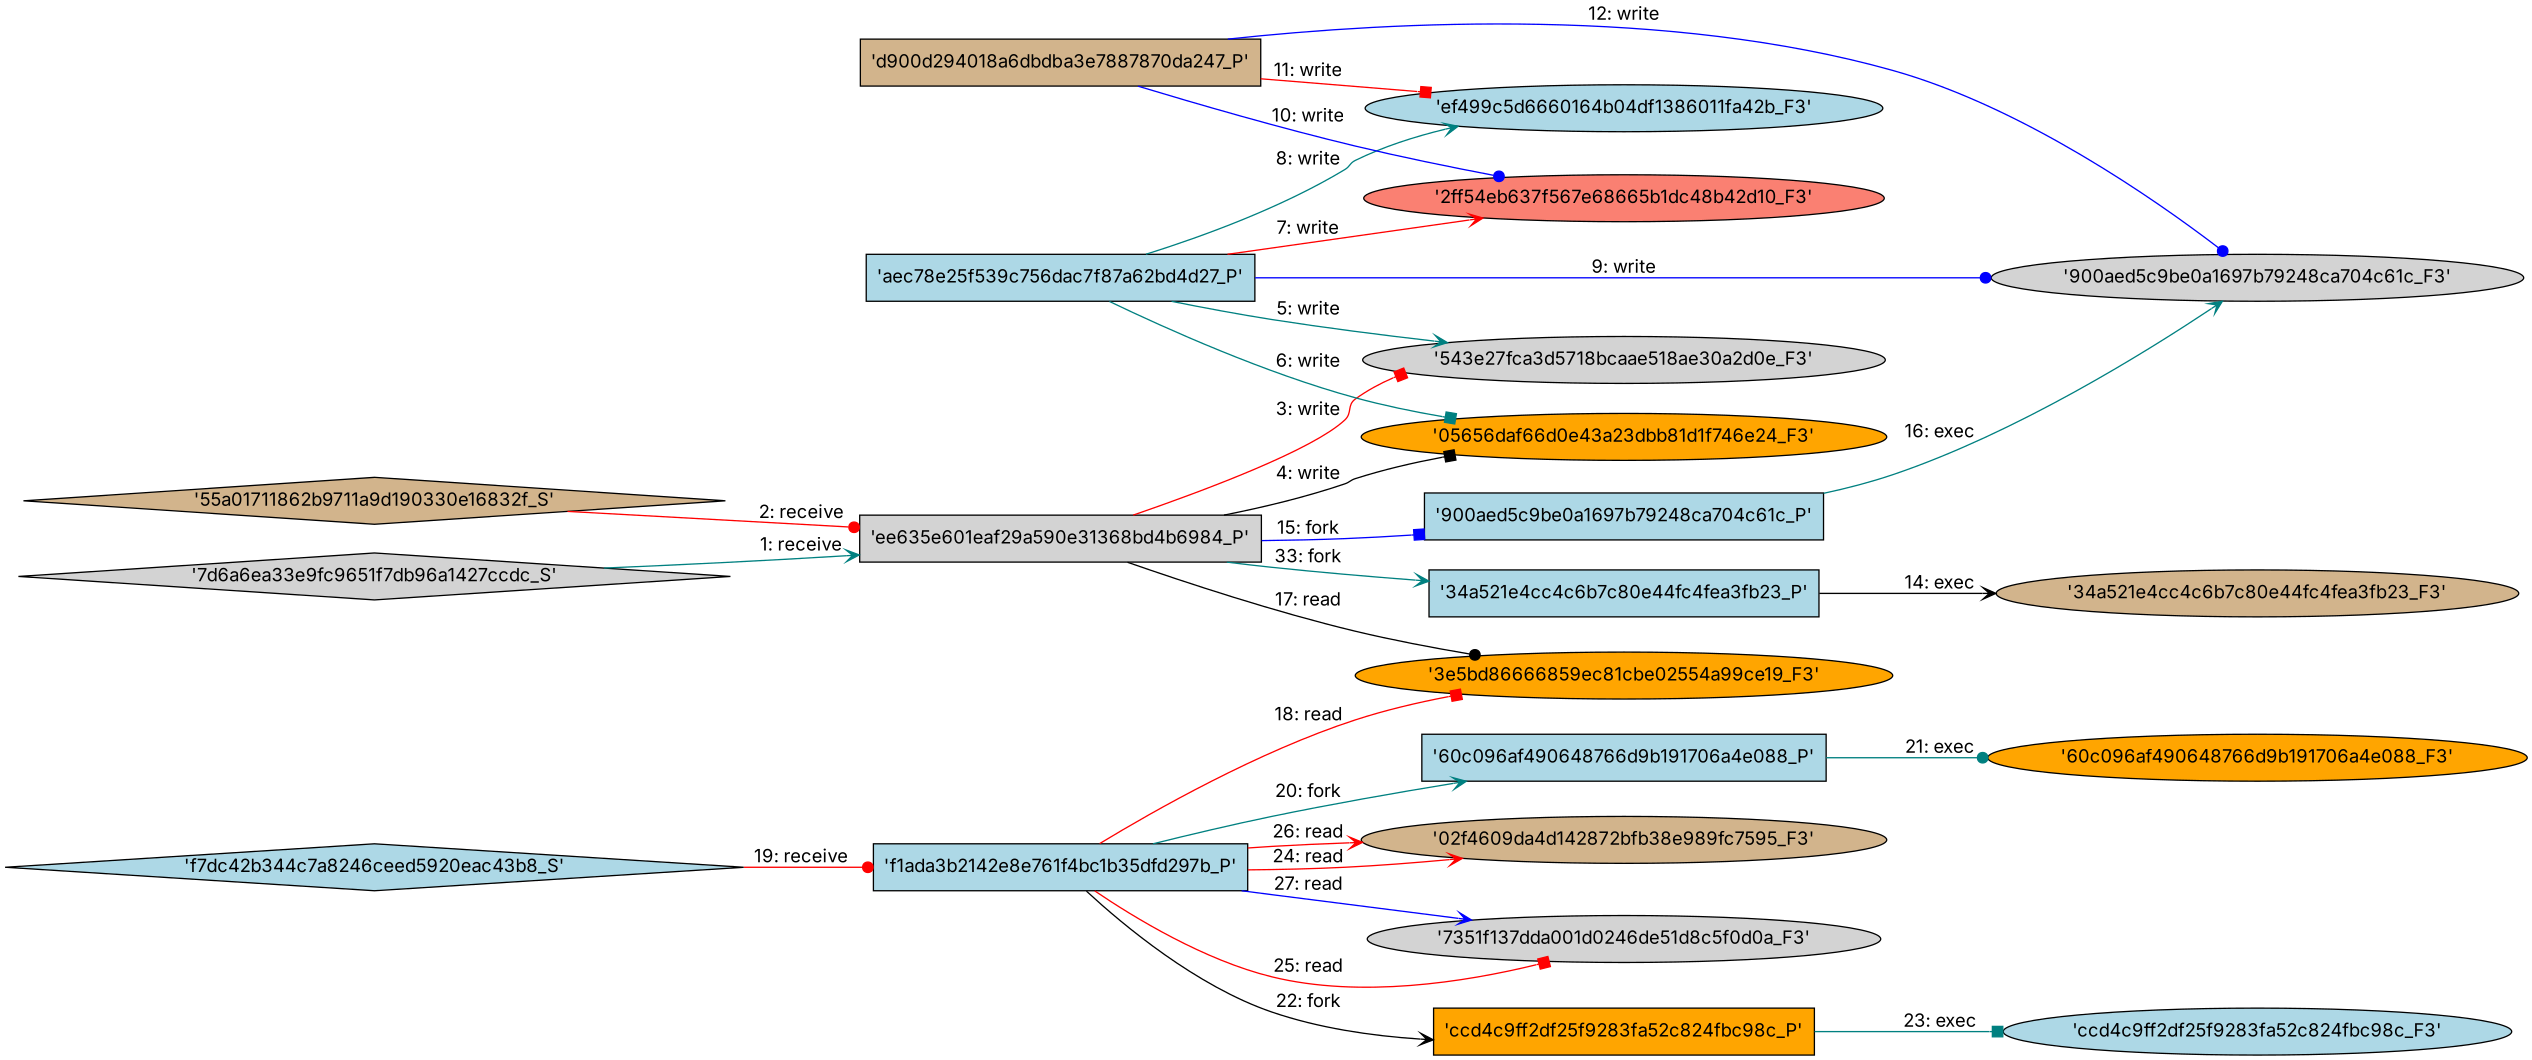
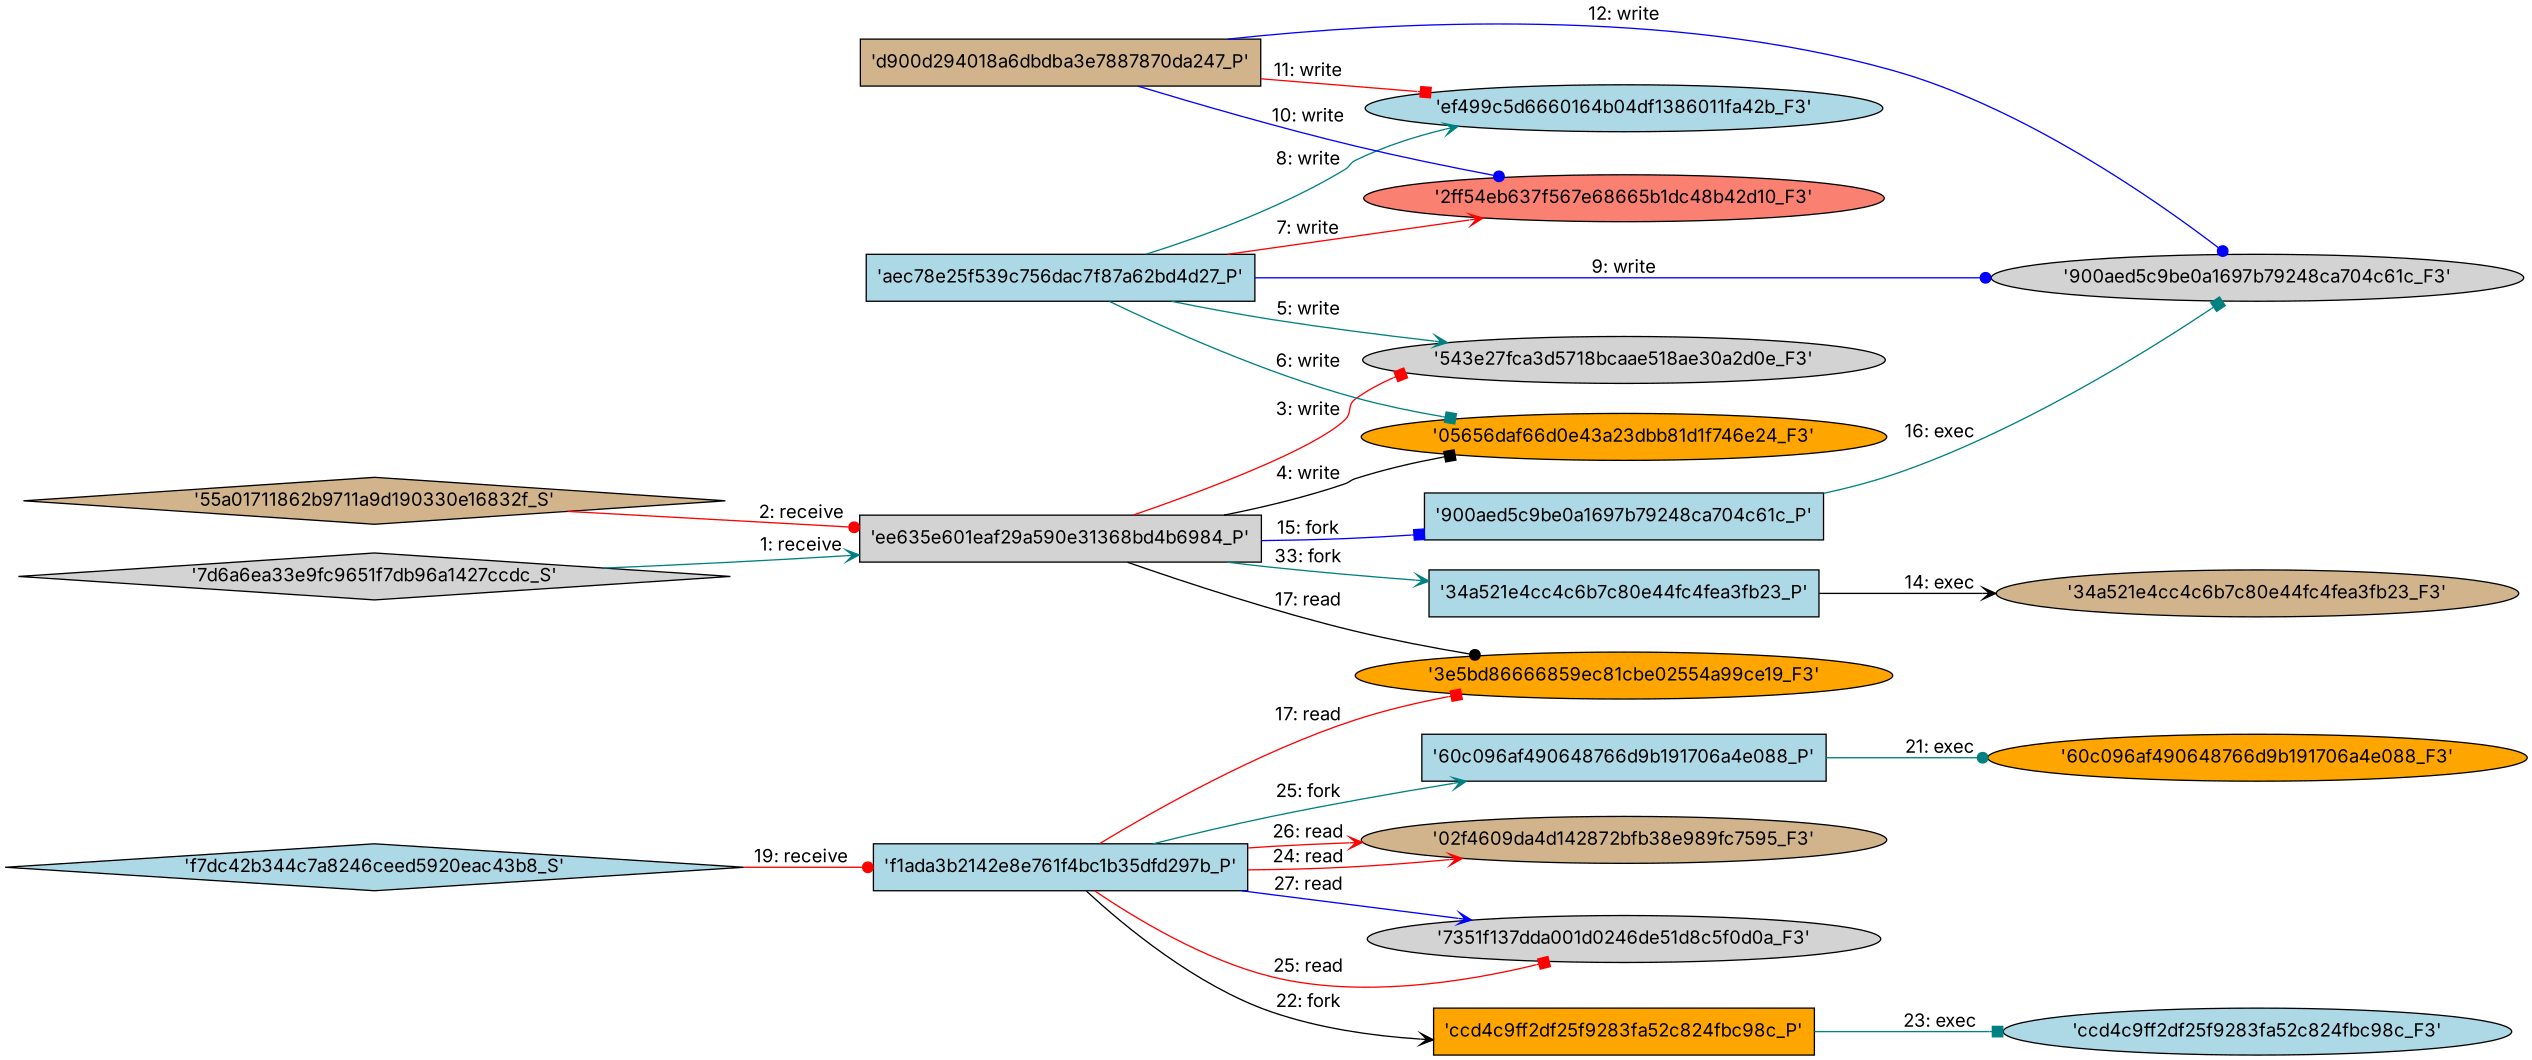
(2025, 418) -> (2025, 418)
(1308, 715) -> (1308, 715)
(1308, 792) -> (1308, 792)
